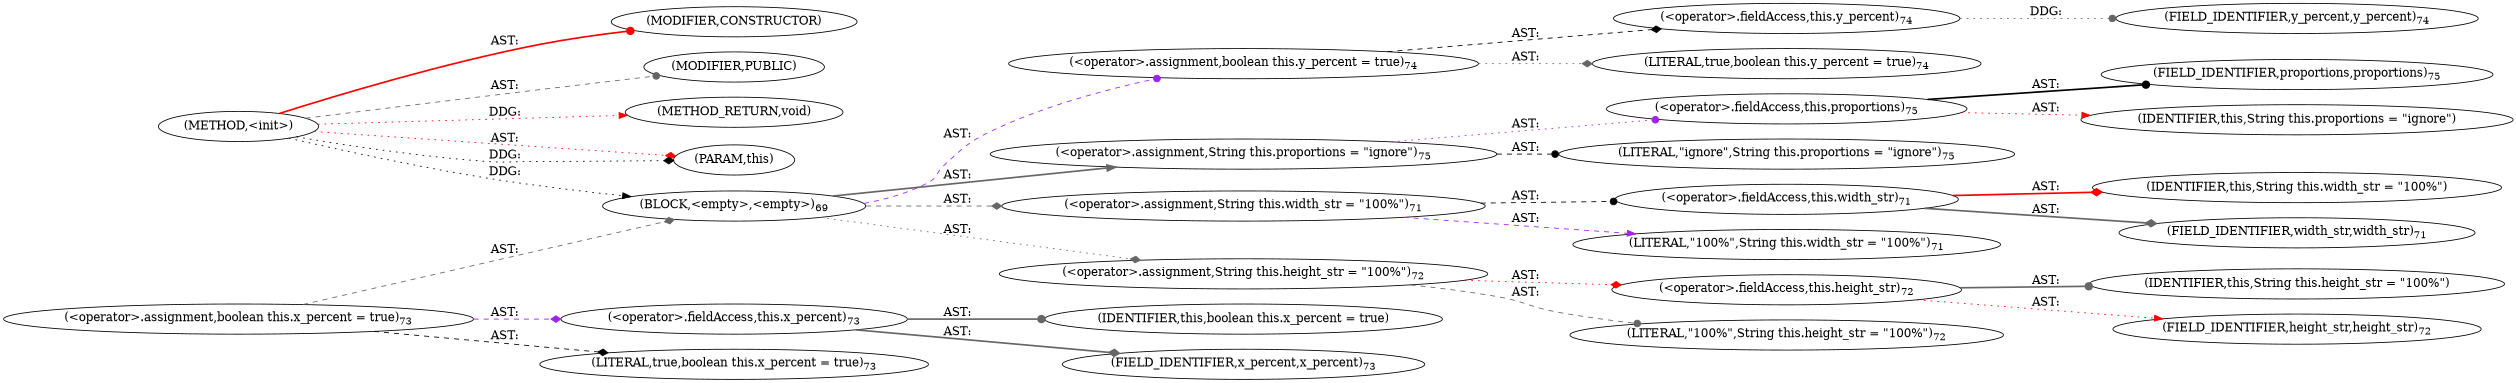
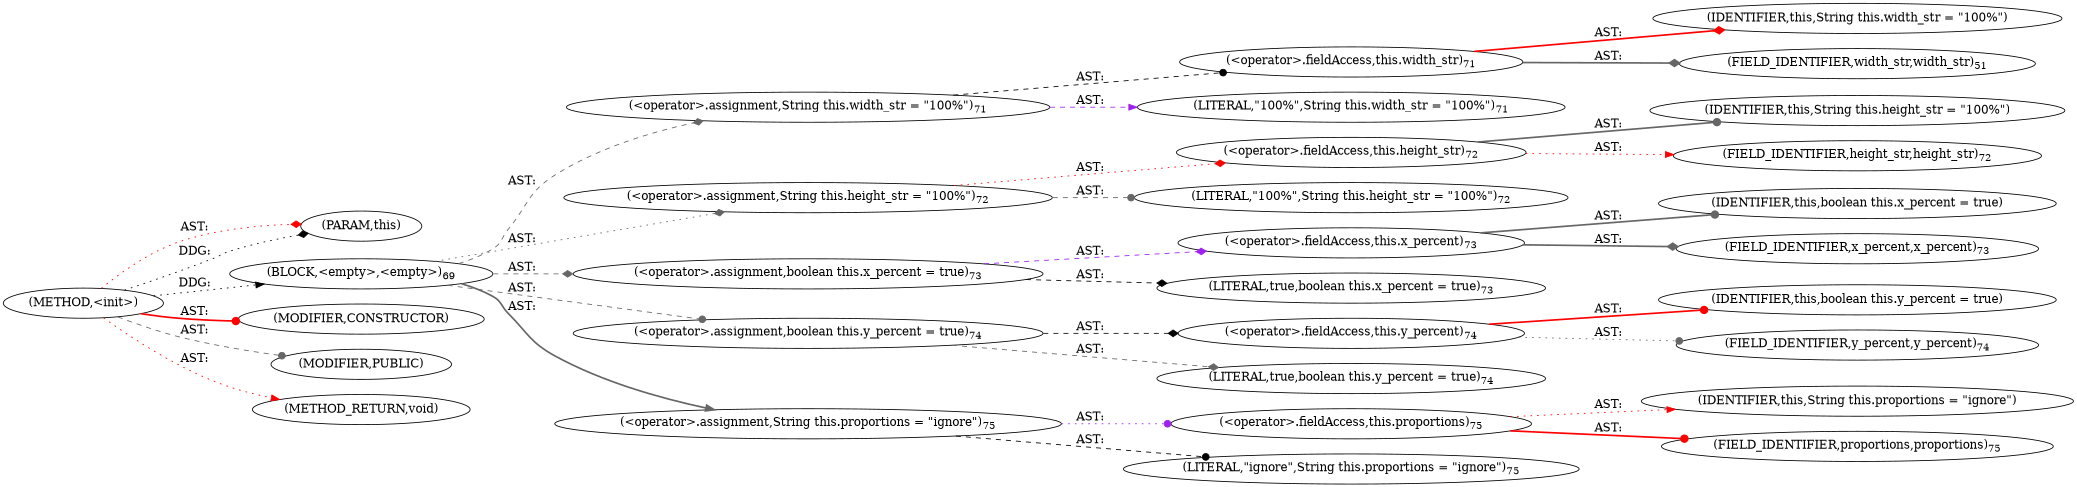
(2048, 12) -> (1610, 333)
(1530, 64) -> (1080, 356)
(2035, 92) -> (1596, 435)
(507, 113) -> (196, 359)
(1001, 127) -> (573, 302)
(2421, 232) -> (1981, 62)
(484, 263) -> (528, 274)
none -> (1857, 300)
